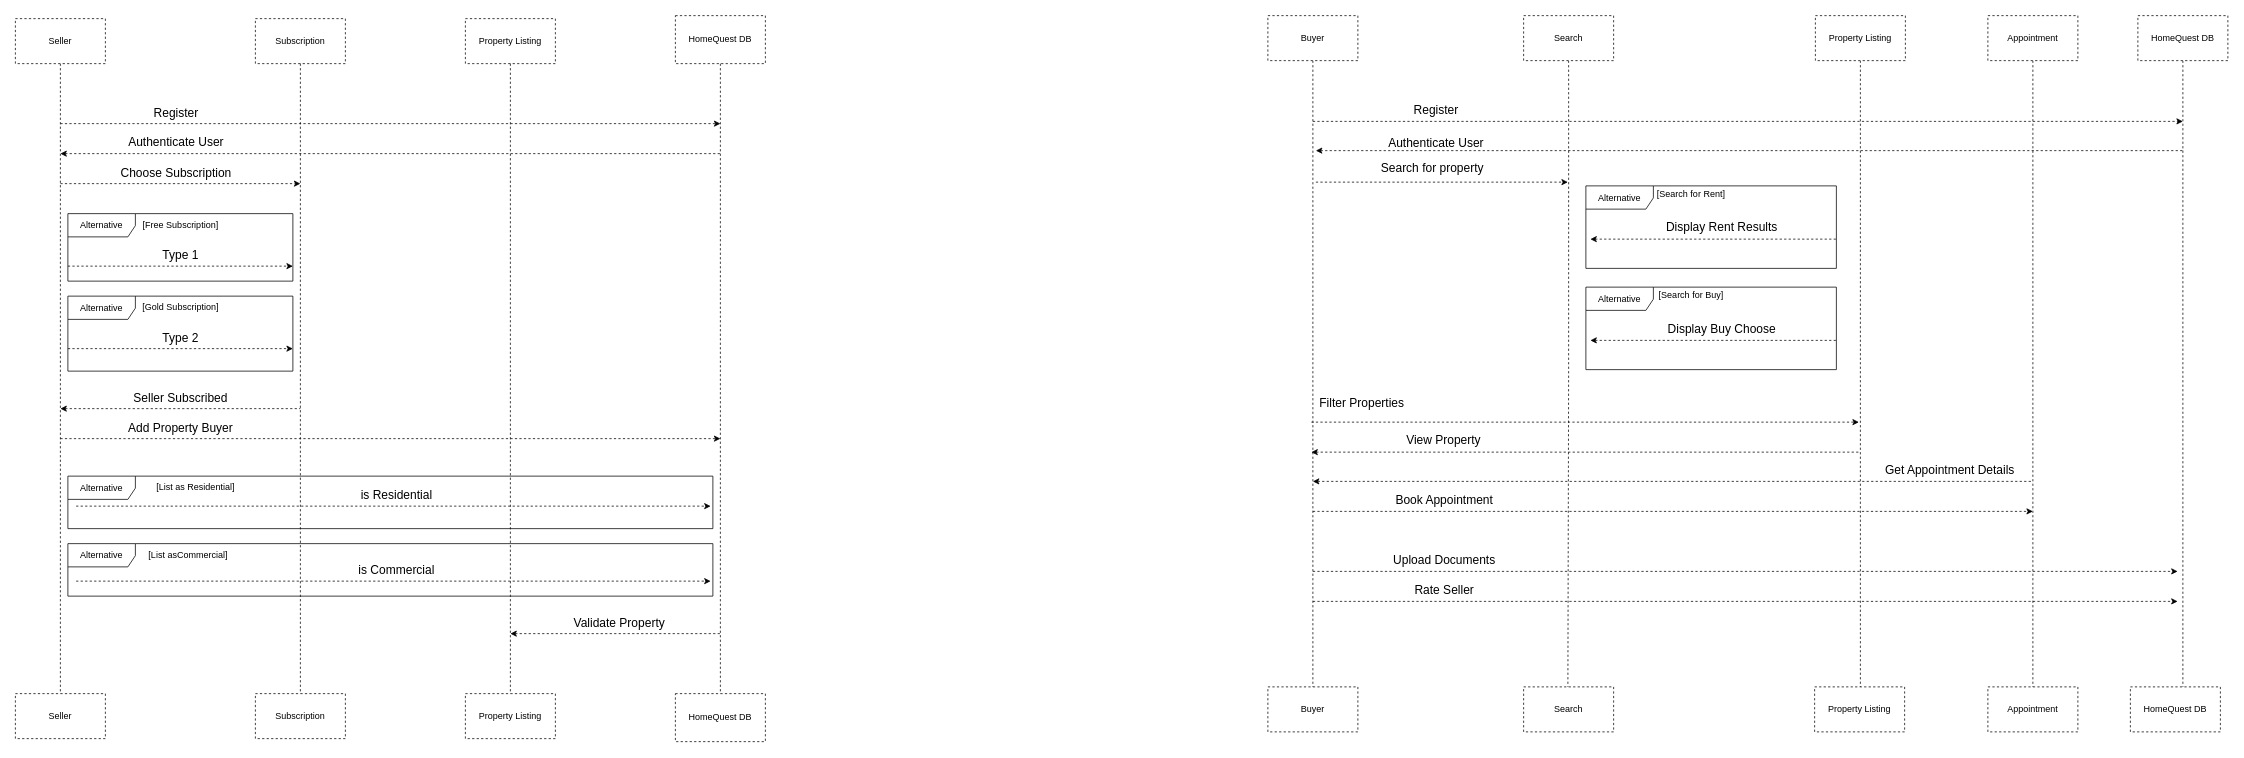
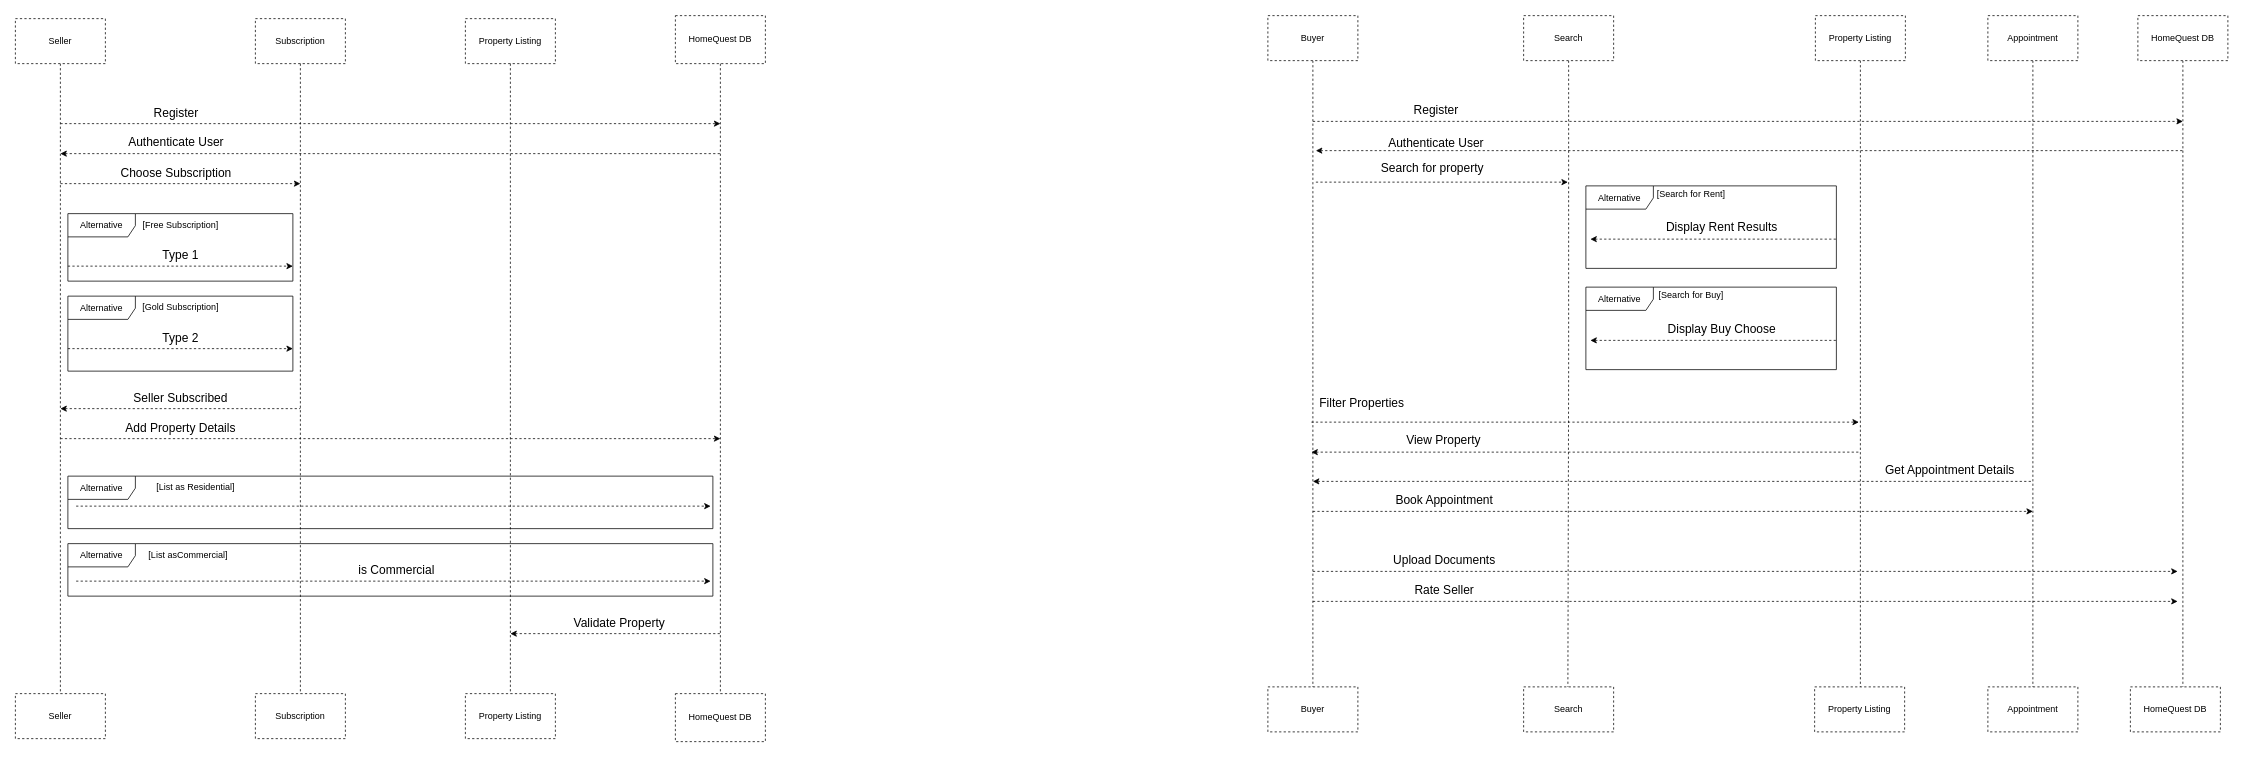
(181, 427) -> (181, 427)
(396, 495) -> none
